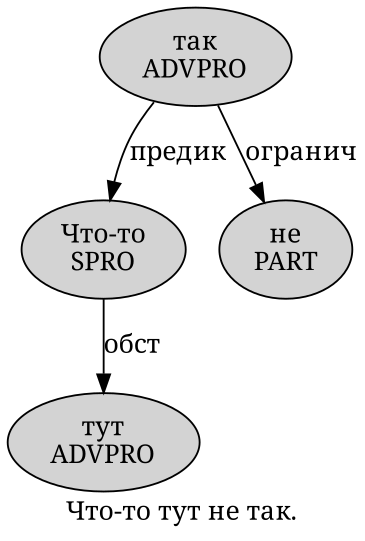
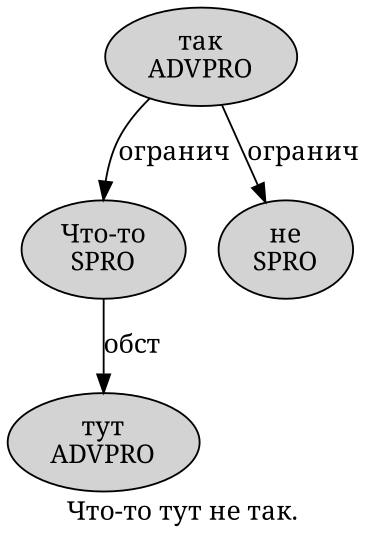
(178, 153) -> (175, 153)
(286, 250) -> (286, 250)
